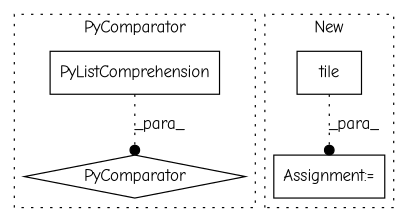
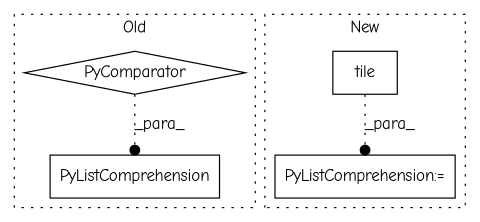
(135, 28) -> (135, 28)
(135, 120) -> (135, 120)
(329, 177) -> (365, 177)
